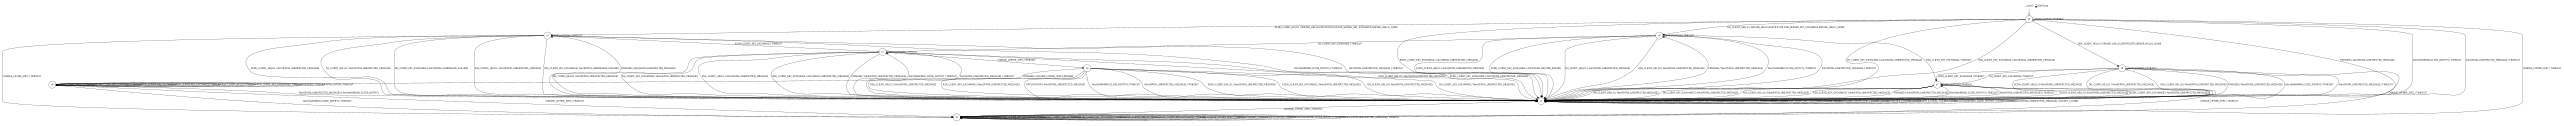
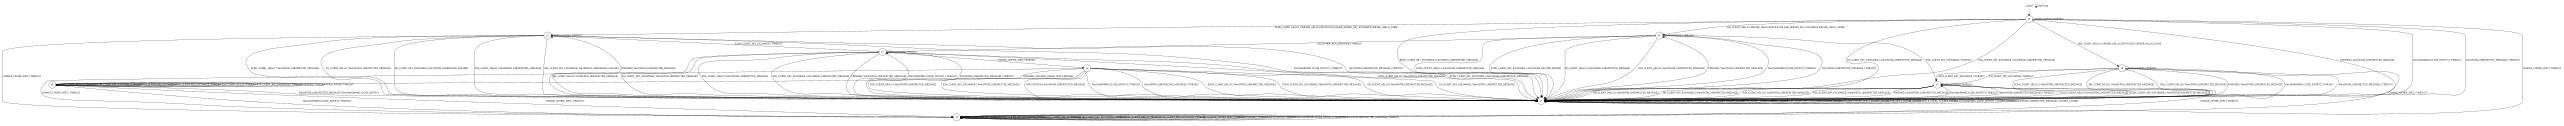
(2029, 12) -> (2029, 12)
(1340, 44) -> (1340, 44)
(1250, 109) -> (103, 80)
